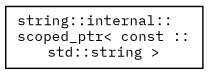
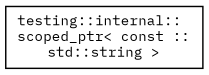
(104, 37) -> (104, 37)
